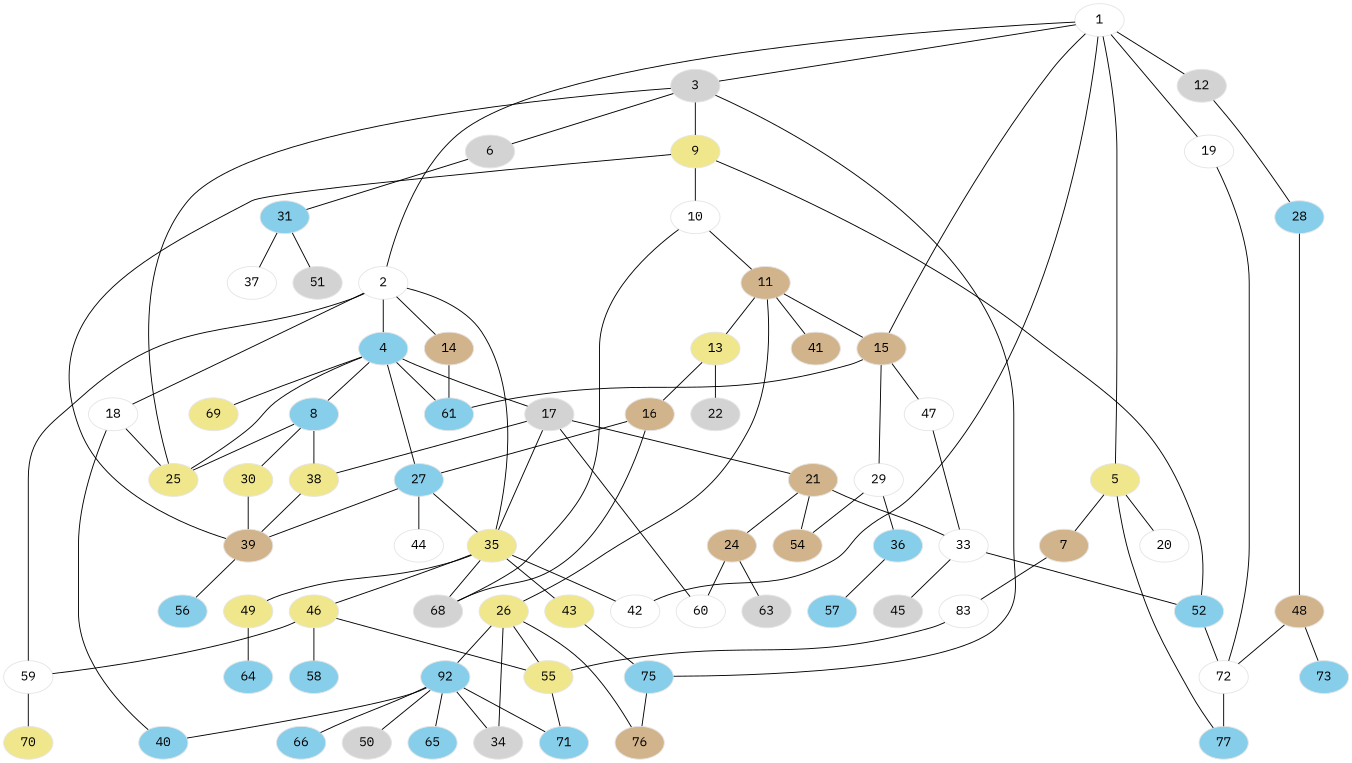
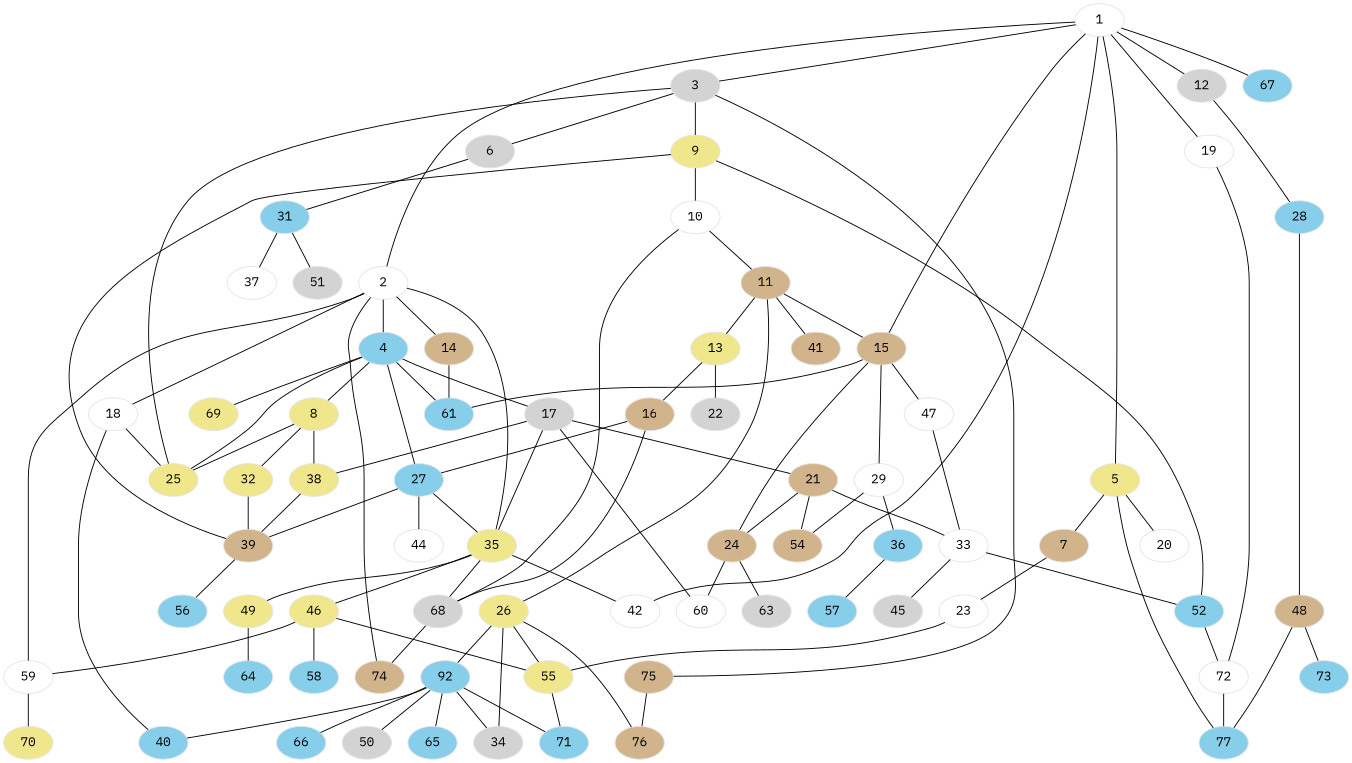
none -> (1267, 86)
(314, 414) -> (314, 414)
none -> (797, 441)
(248, 480) -> (248, 480)
(569, 611) -> none
(964, 611) -> (964, 611)
(1261, 644) -> (1265, 679)
none -> (380, 677)
(649, 677) -> (649, 677)
